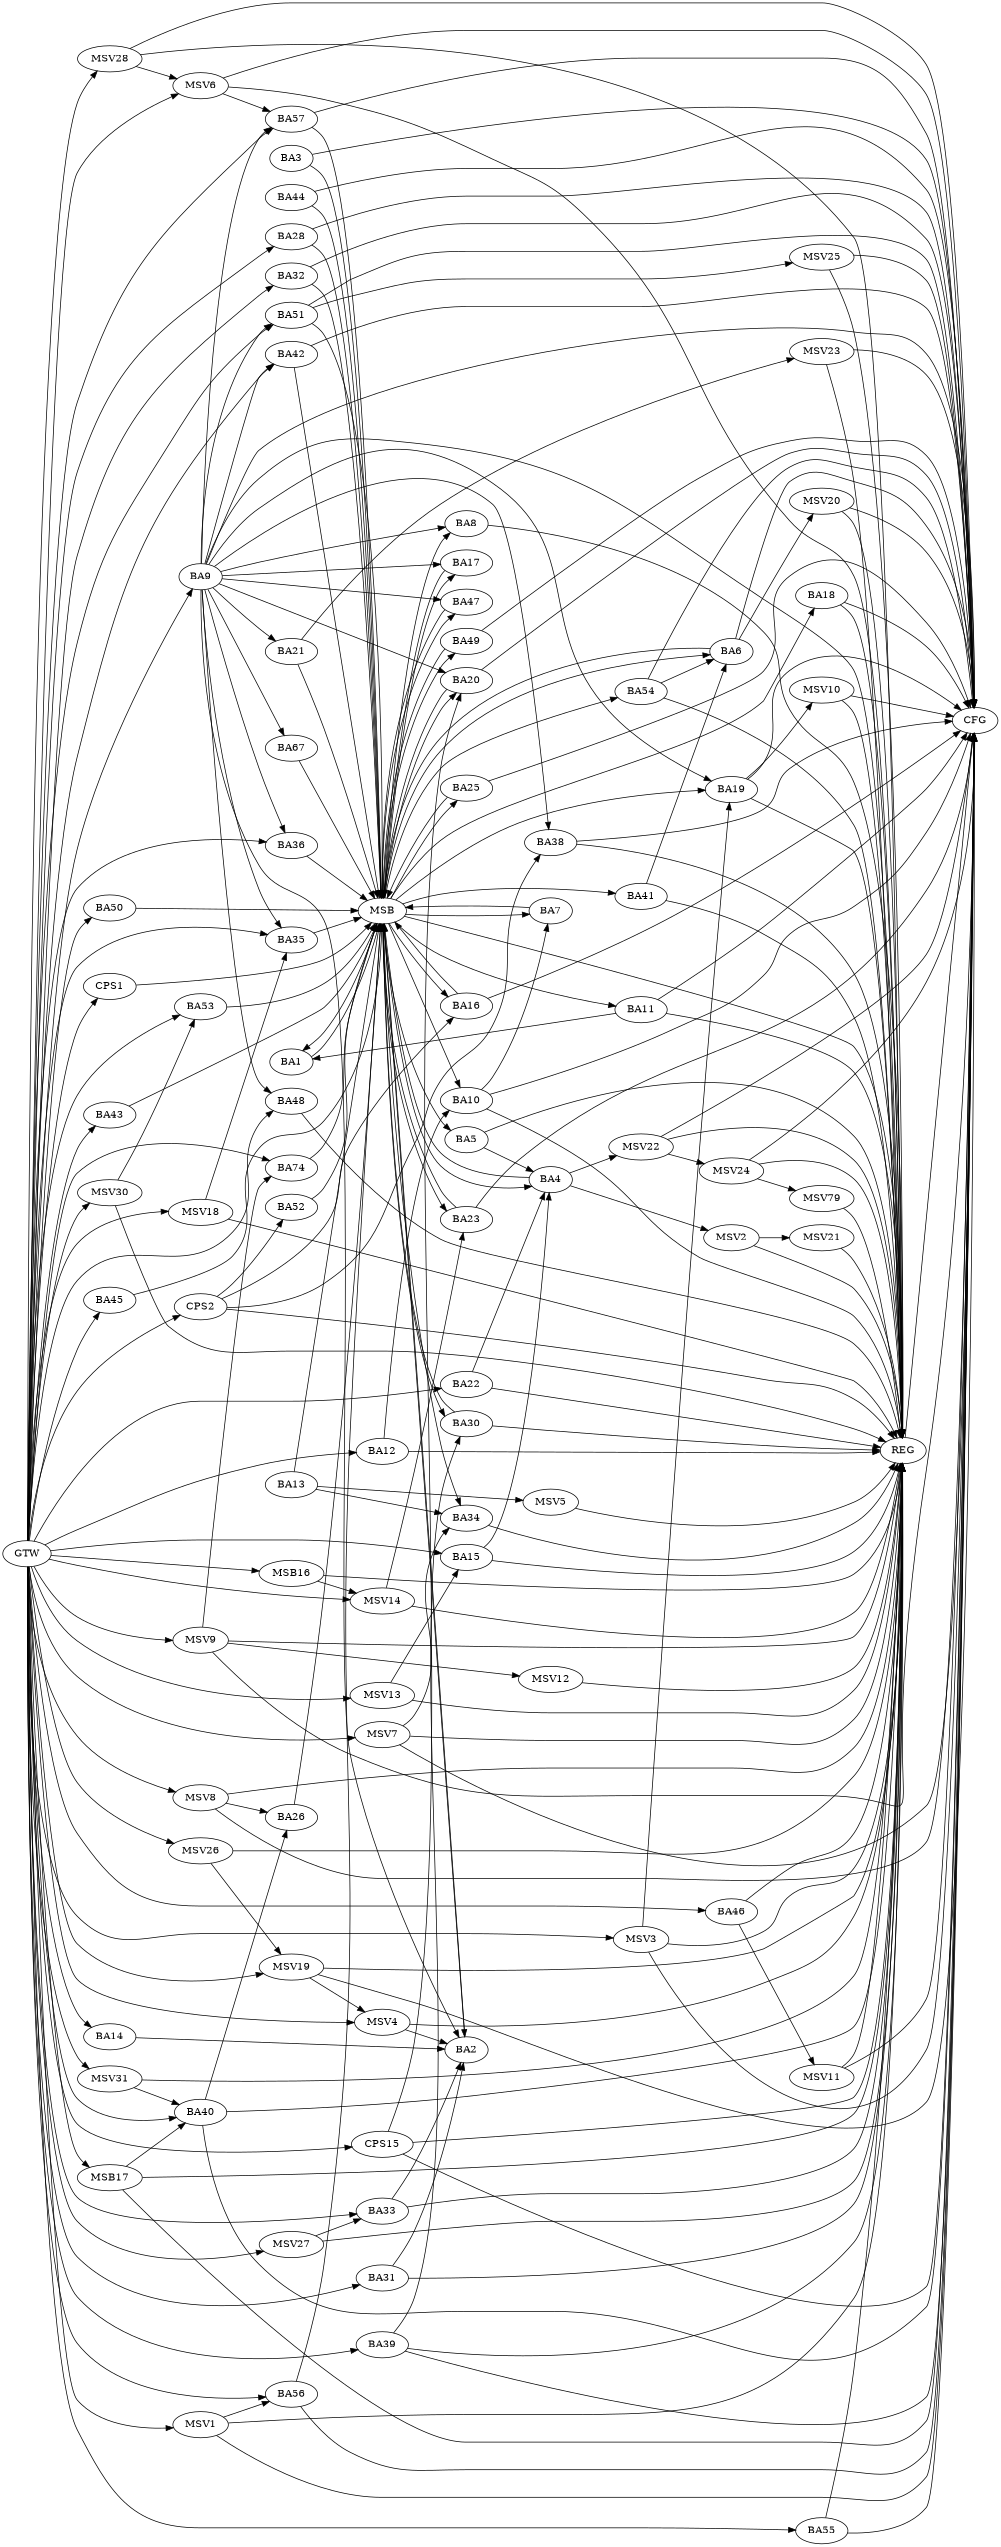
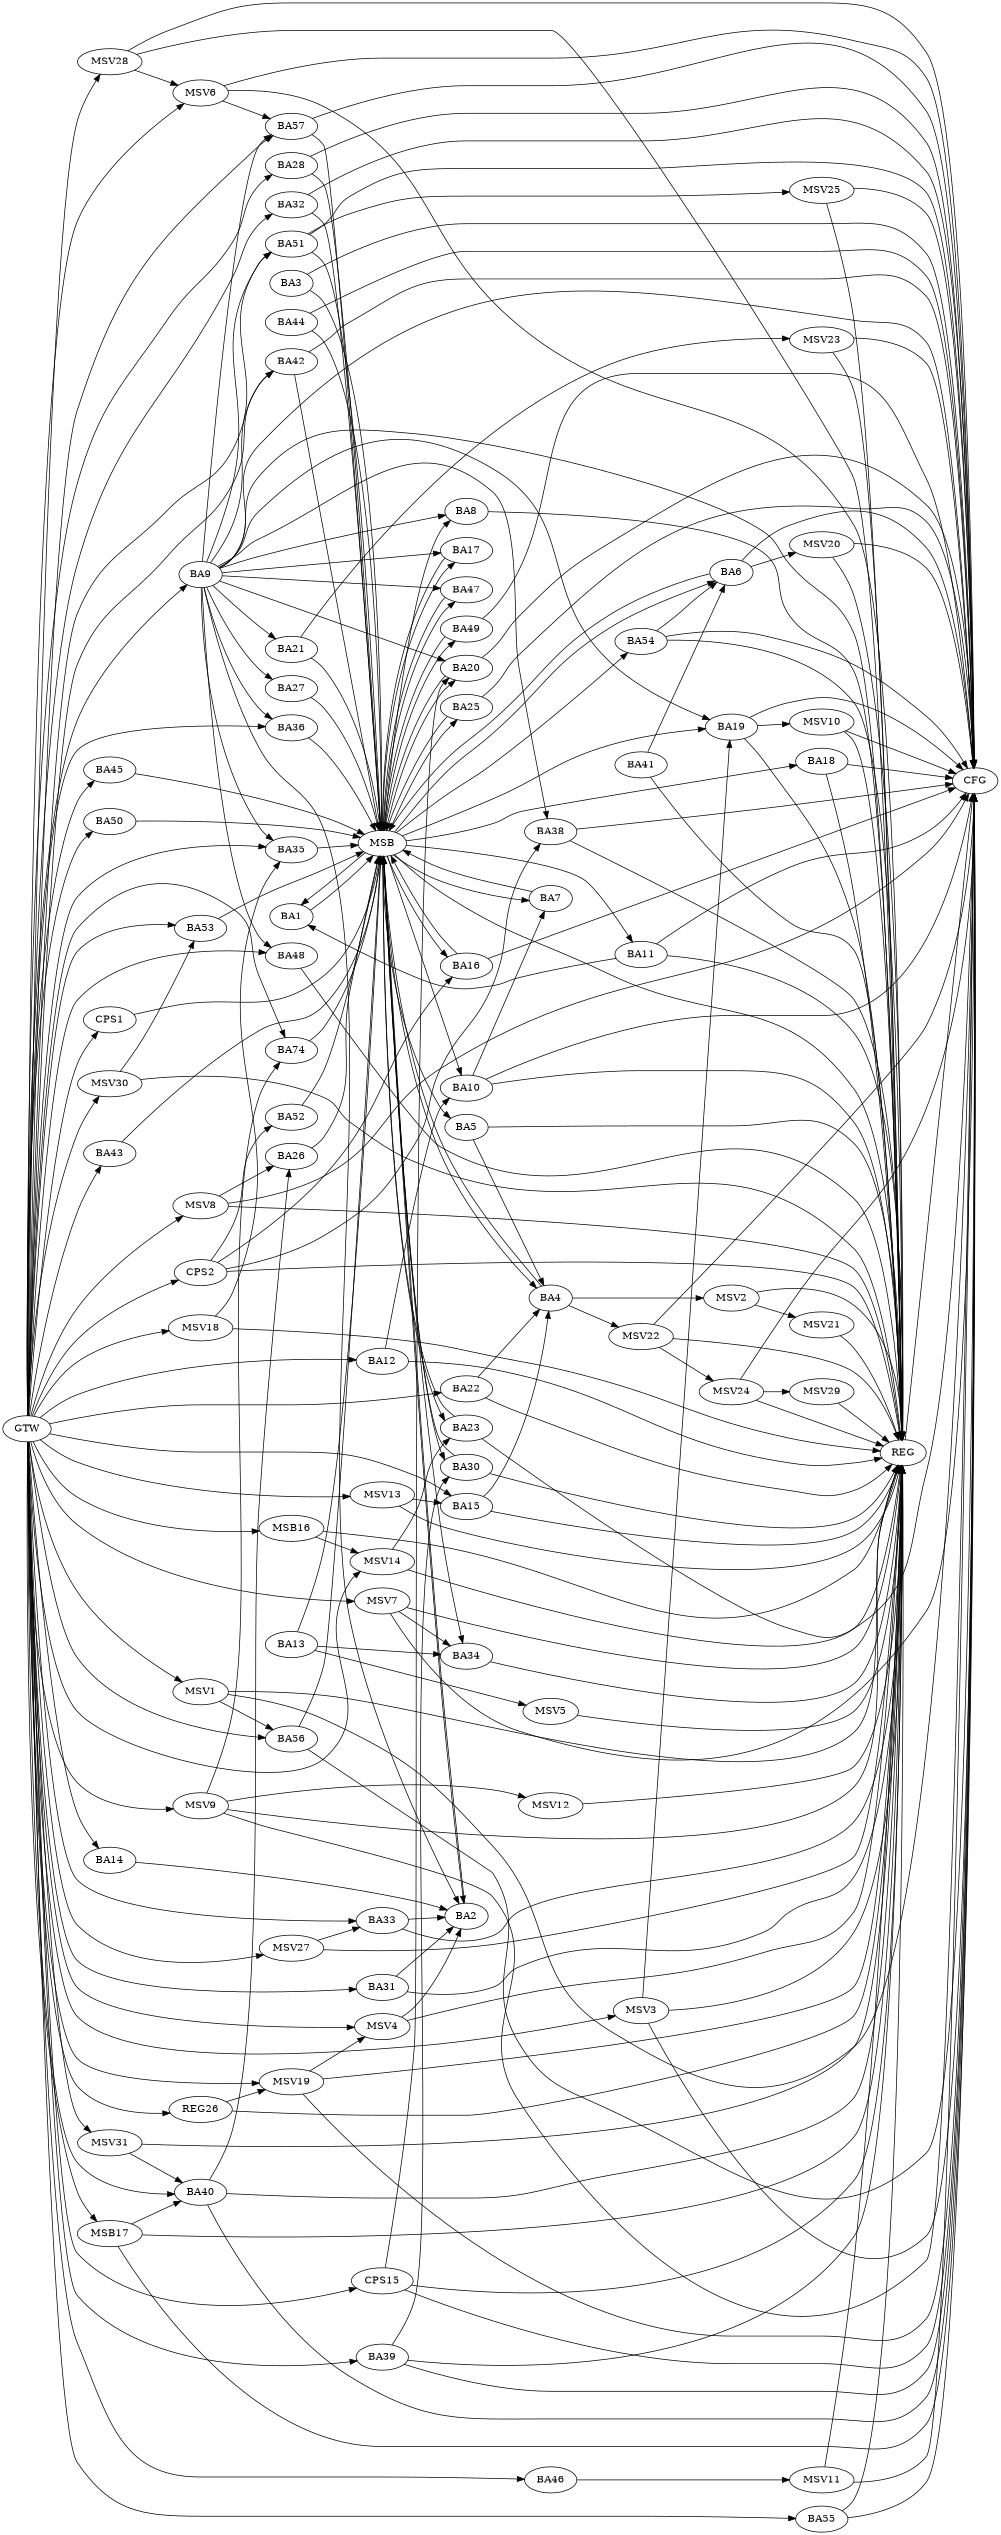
(291, 748) -> (291, 689)
(505, 889) -> none
(822, 1199) -> (822, 1392)
(886, 1719) -> none
(201, 1851) -> (201, 2109)
